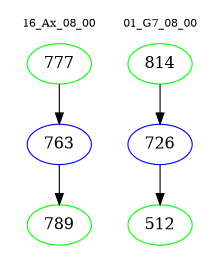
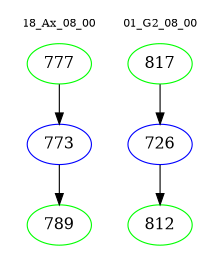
(59, 24) -> (59, 24)
(161, 24) -> (161, 24)
(160, 64) -> (160, 64)
(59, 144) -> (59, 144)
(160, 225) -> (160, 225)
